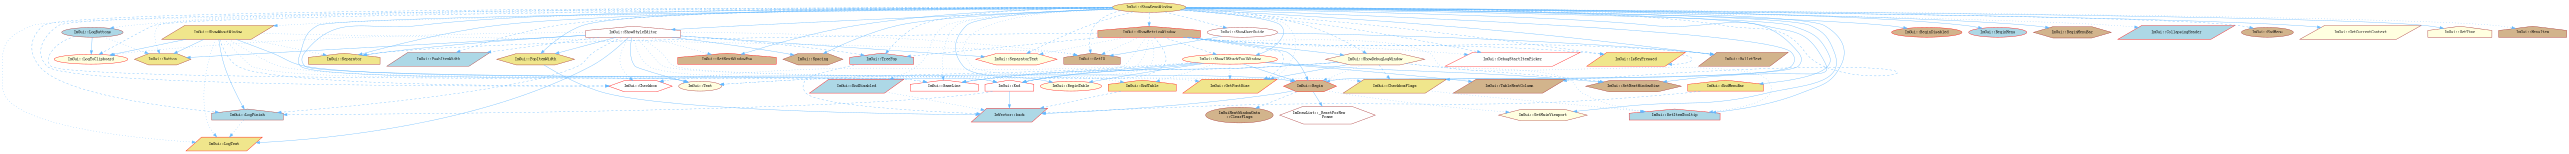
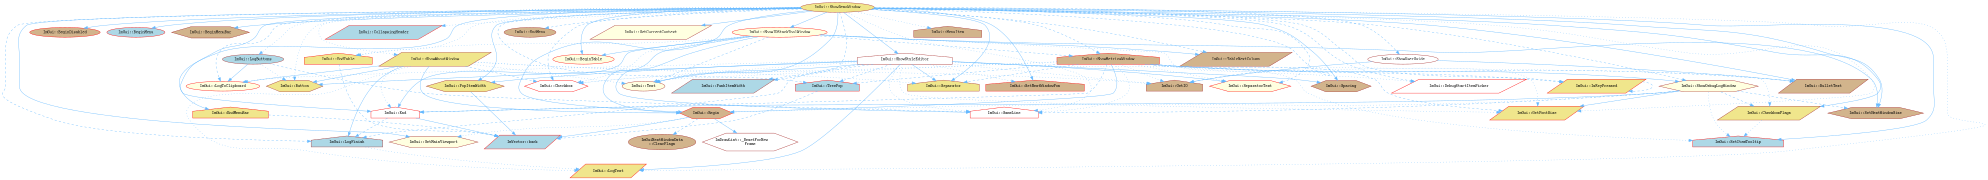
(2460, 32) -> none
(1188, 45) -> (917, 44)
(857, 86) -> none
